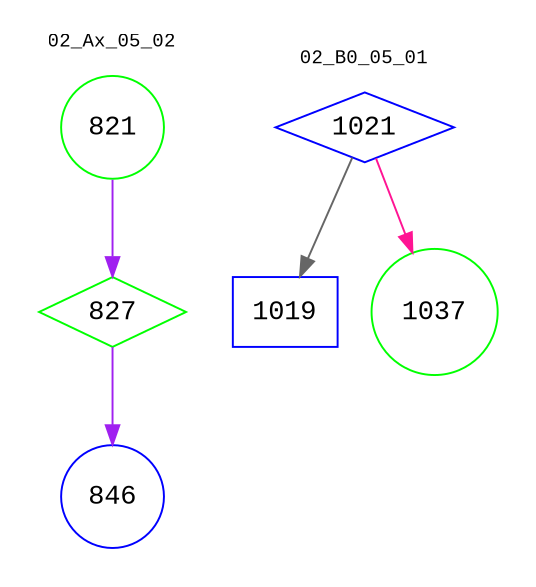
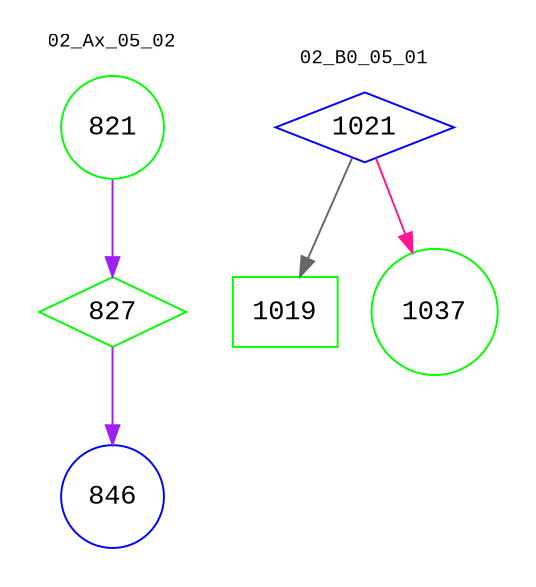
(285, 312) -> (285, 312)
